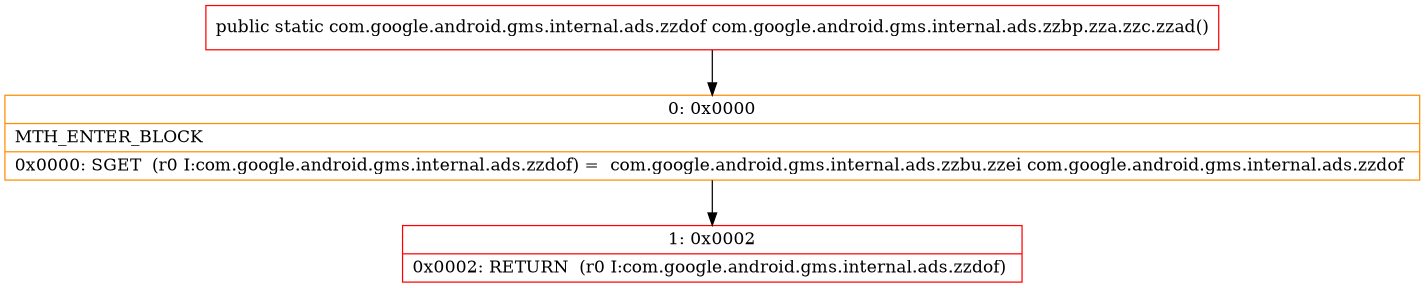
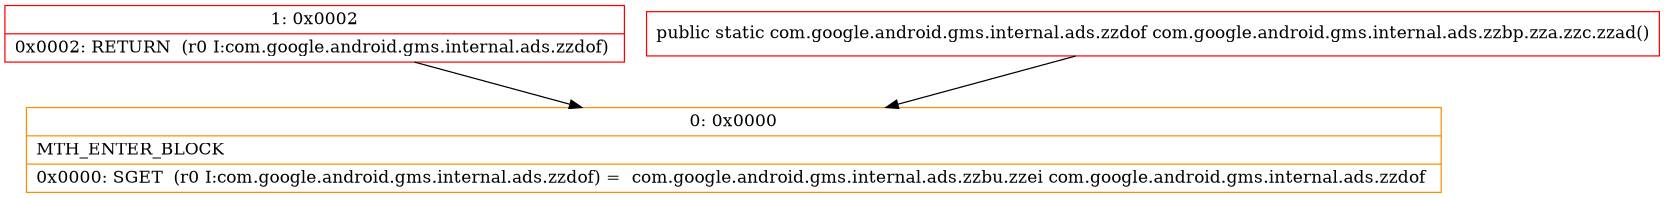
(712, 197) -> (492, 83)
